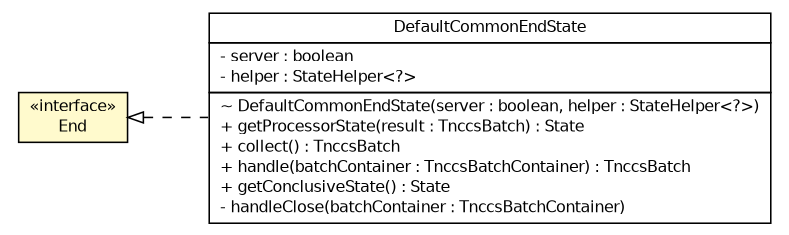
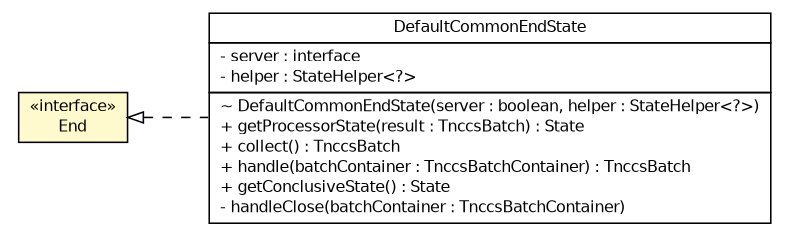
(287, 57) -> (291, 57)
